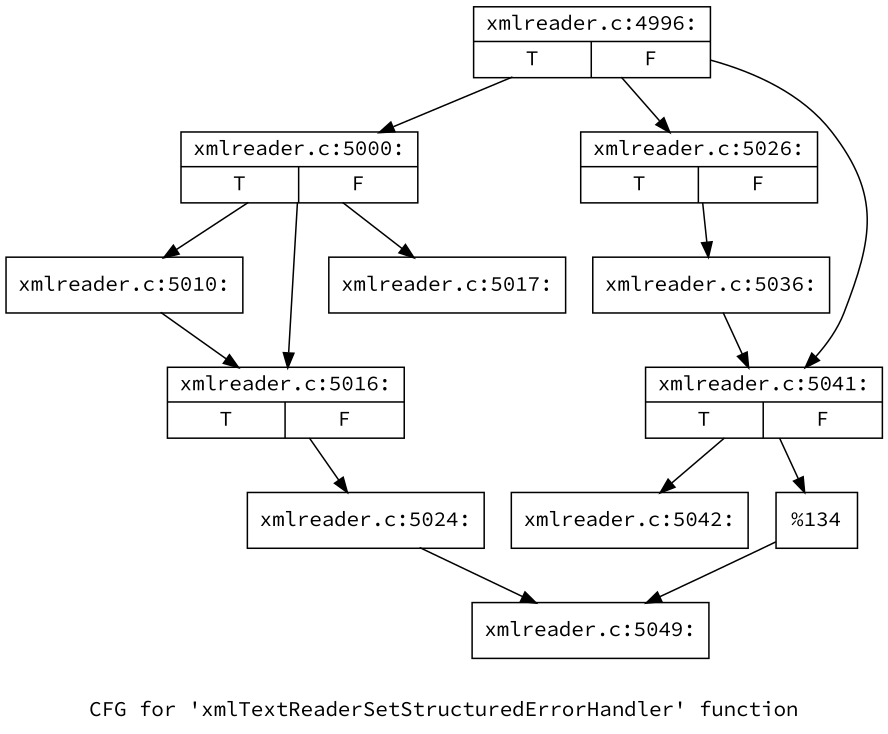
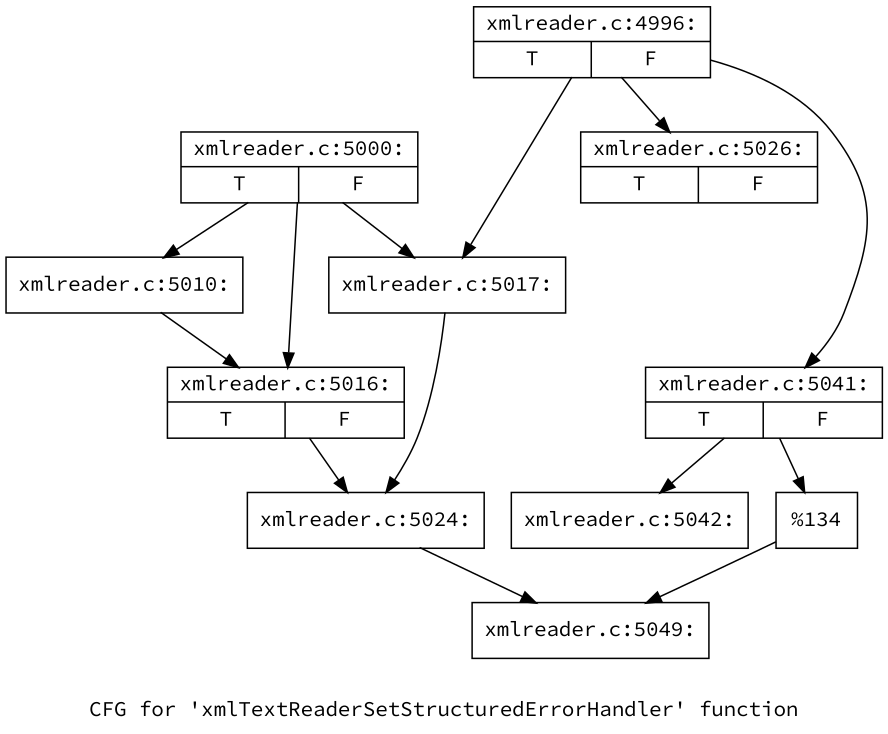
(453, 102) -> (521, 161)
(711, 285) -> none
none -> (430, 399)
